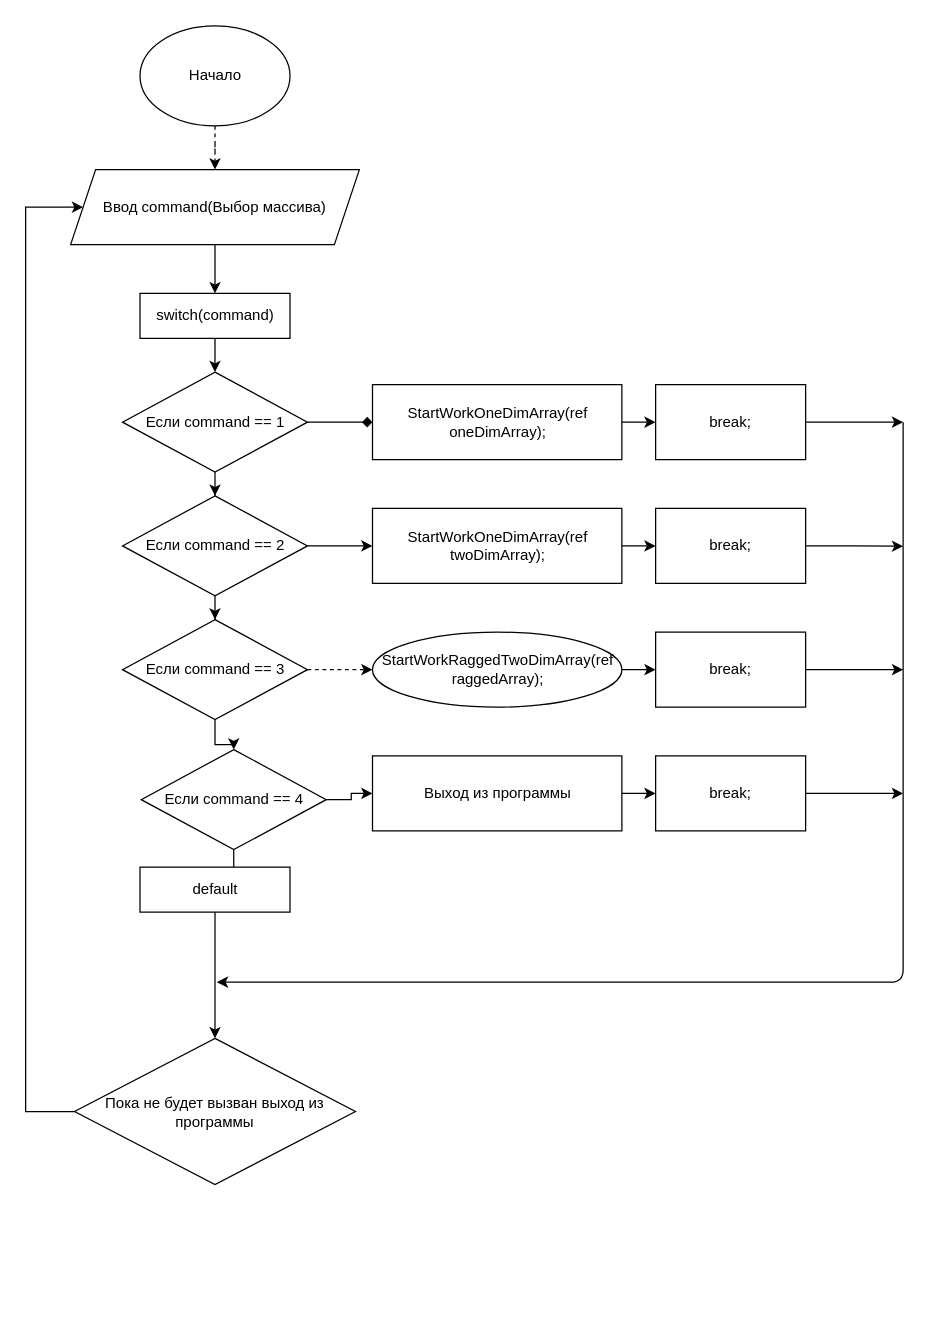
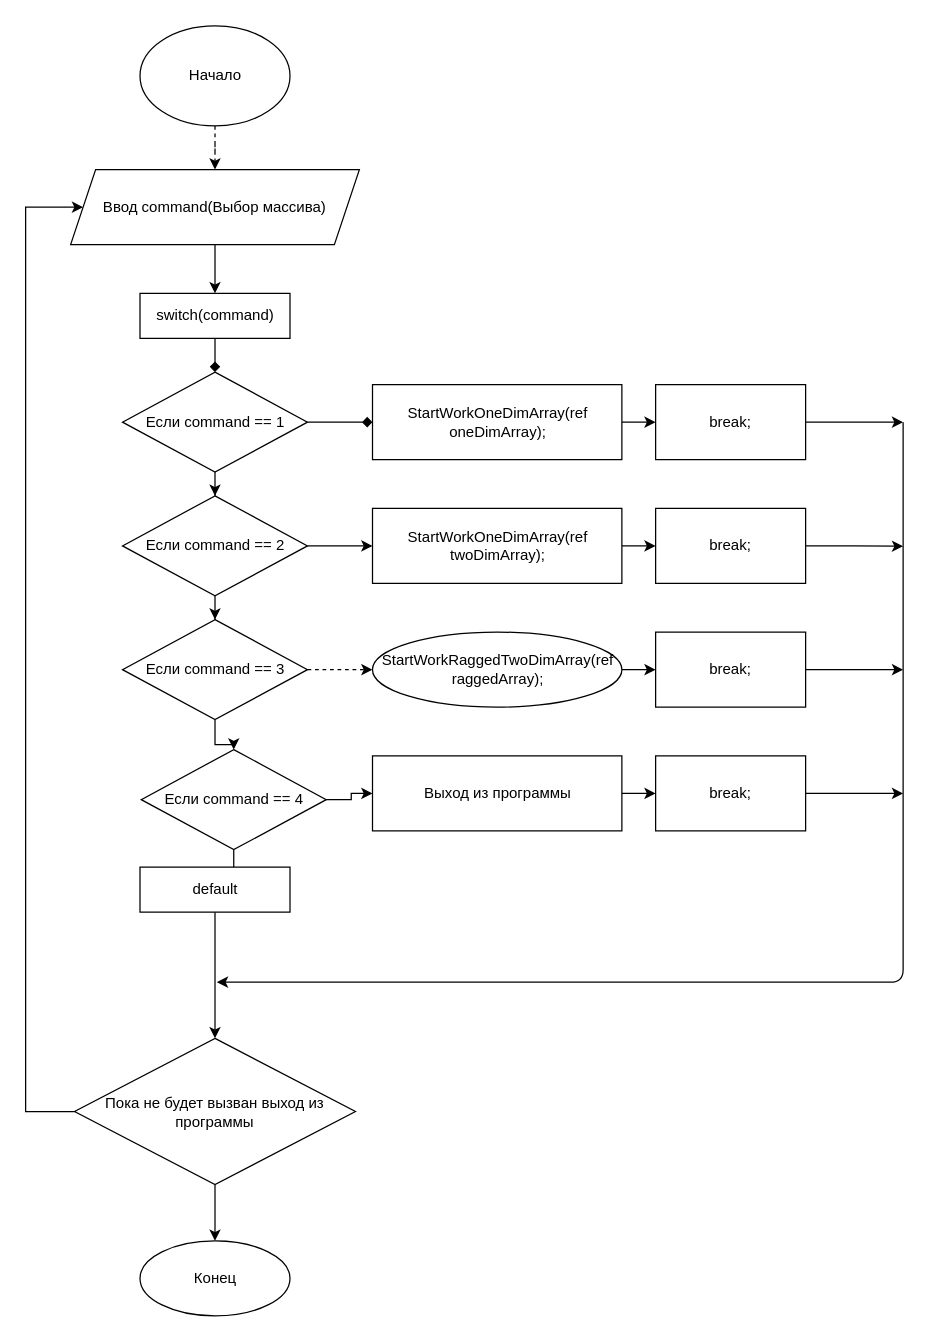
(215, 362) -> (215, 361)
none -> (215, 1209)
none -> (215, 1278)
